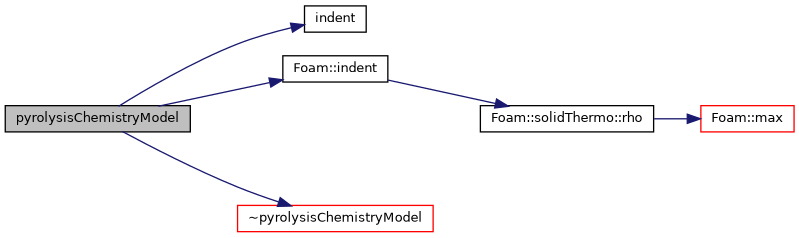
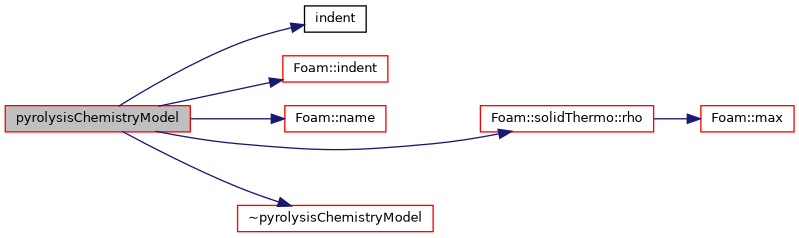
(335, 69) -> (335, 69)
(442, 92) -> (327, 149)
(98, 119) -> (98, 119)
none -> (335, 119)
(567, 119) -> (567, 119)
